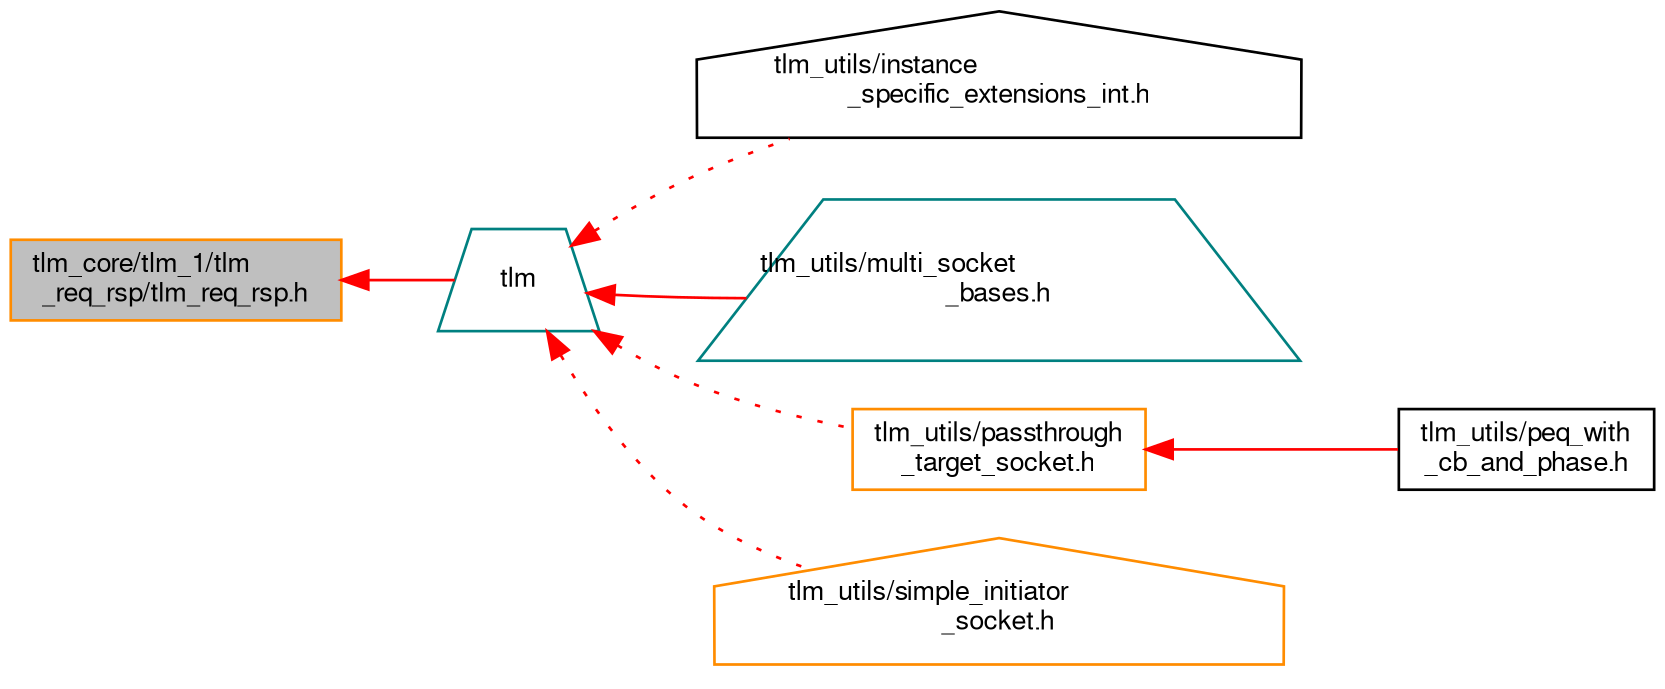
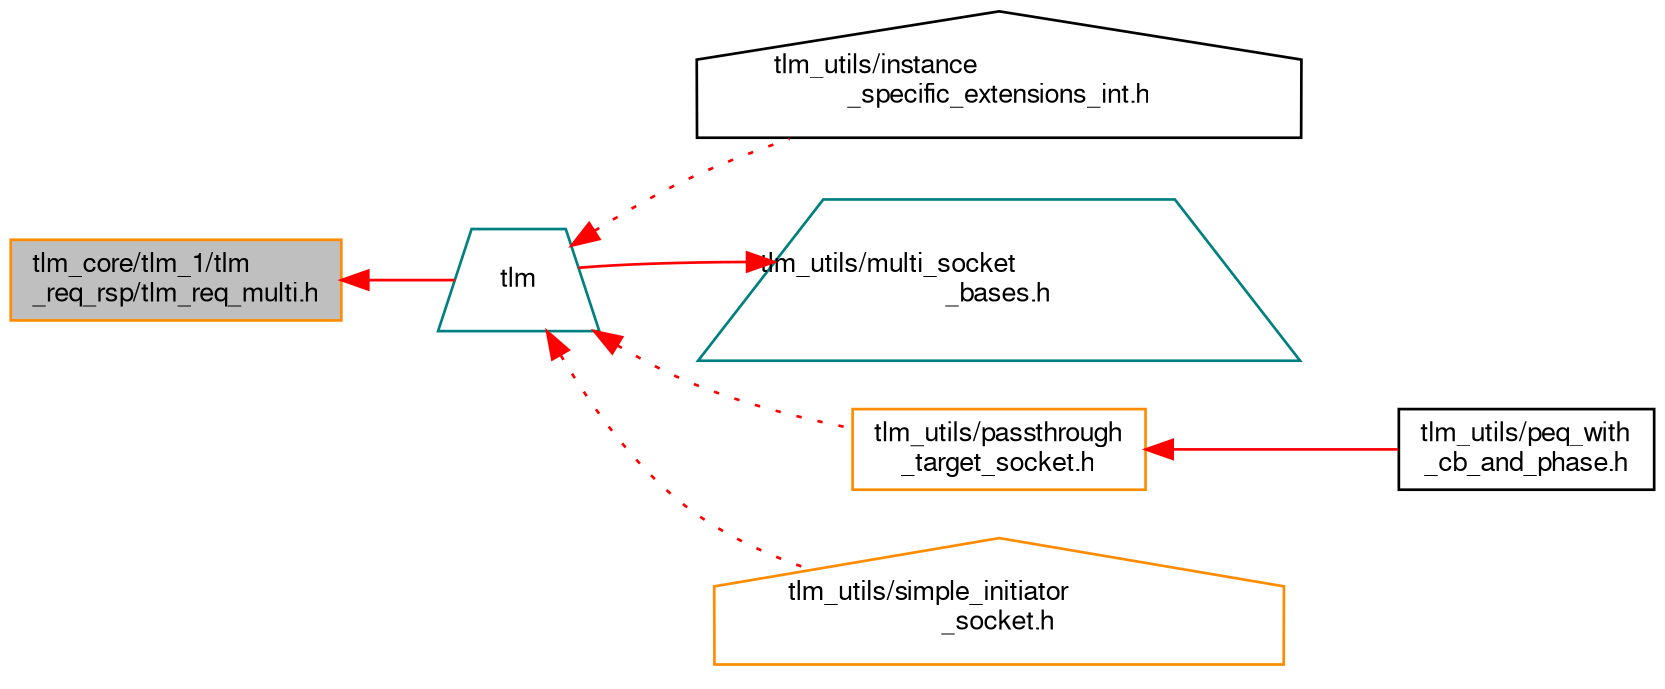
(176, 280) -> (176, 280)
(681, 297) -> (663, 263)
